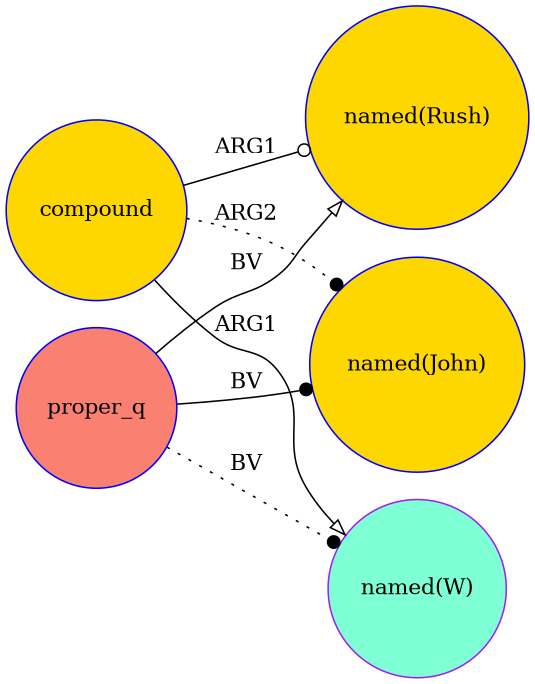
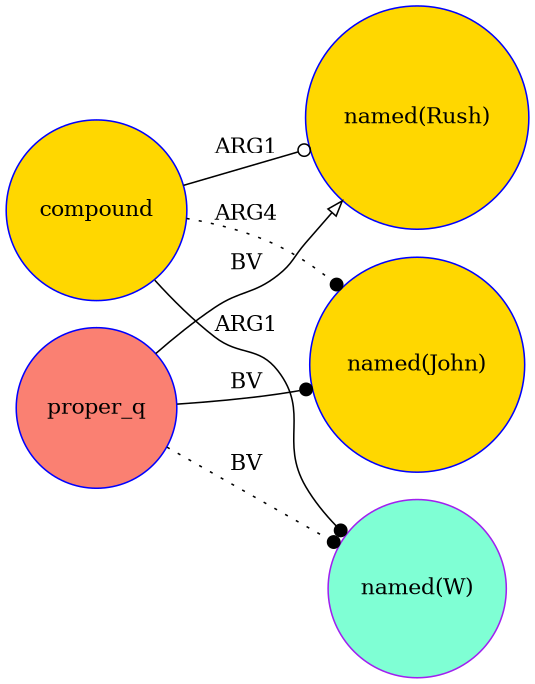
(246, 214) -> (246, 214)
(281, 376) -> (282, 377)
